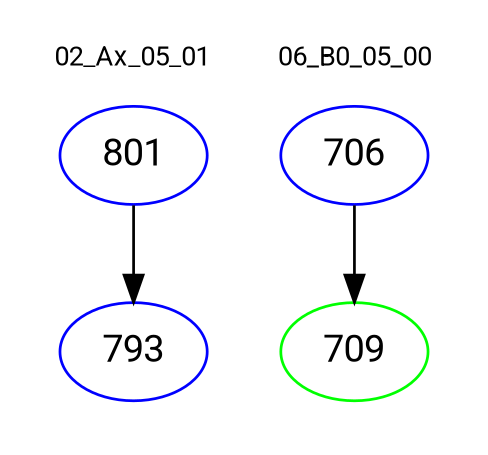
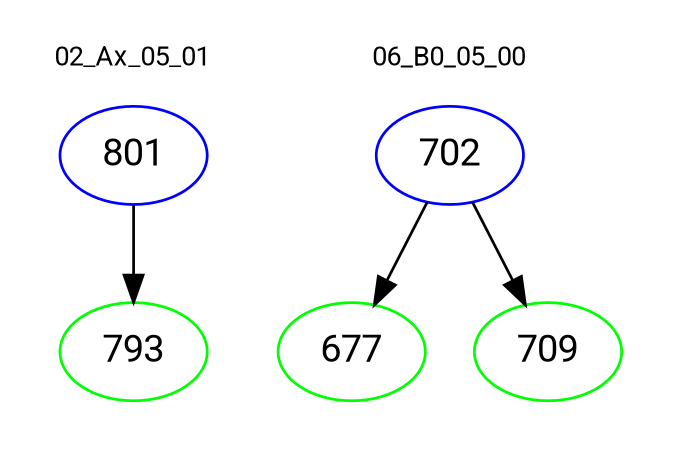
(354, 155) -> (450, 155)
(134, 352) -> (134, 352)
none -> (352, 352)
